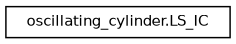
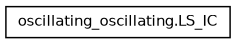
(118, 22) -> (118, 22)
